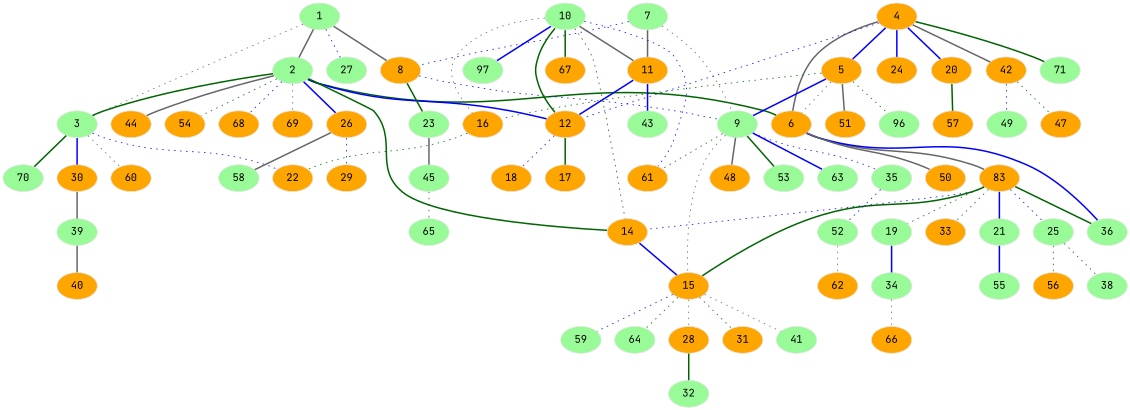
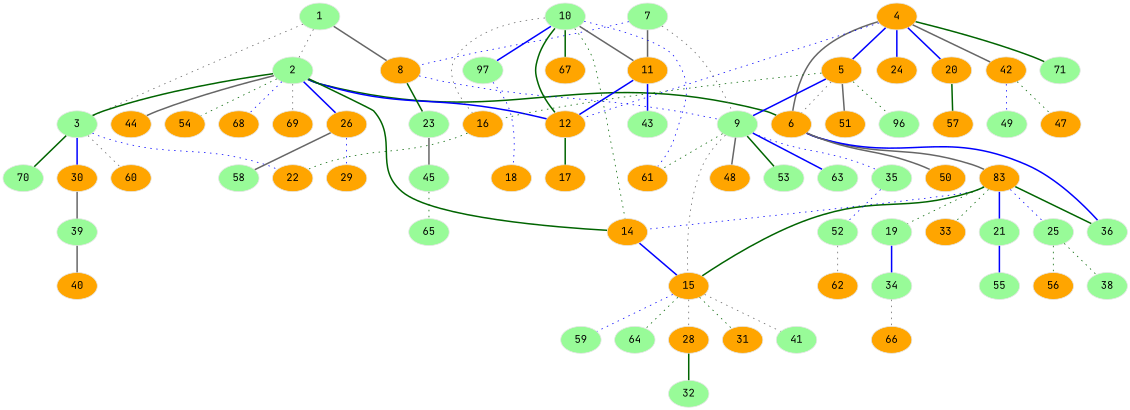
(306, 43) -> (306, 43)
(347, 70) -> none
(538, 151) -> (512, 121)
